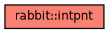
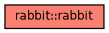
(54, 17) -> (54, 17)
